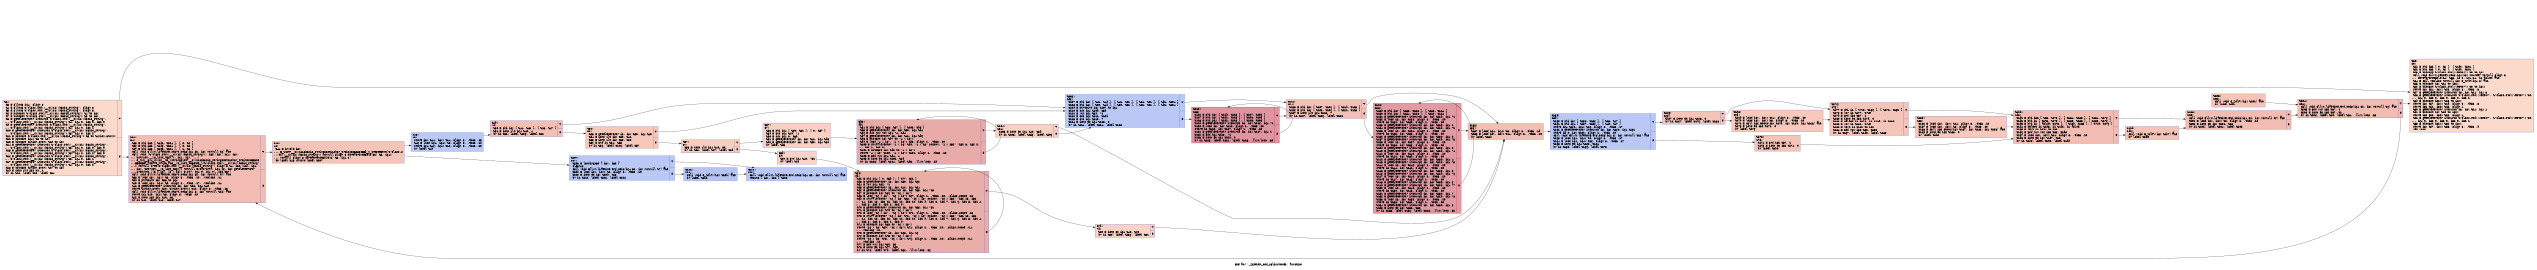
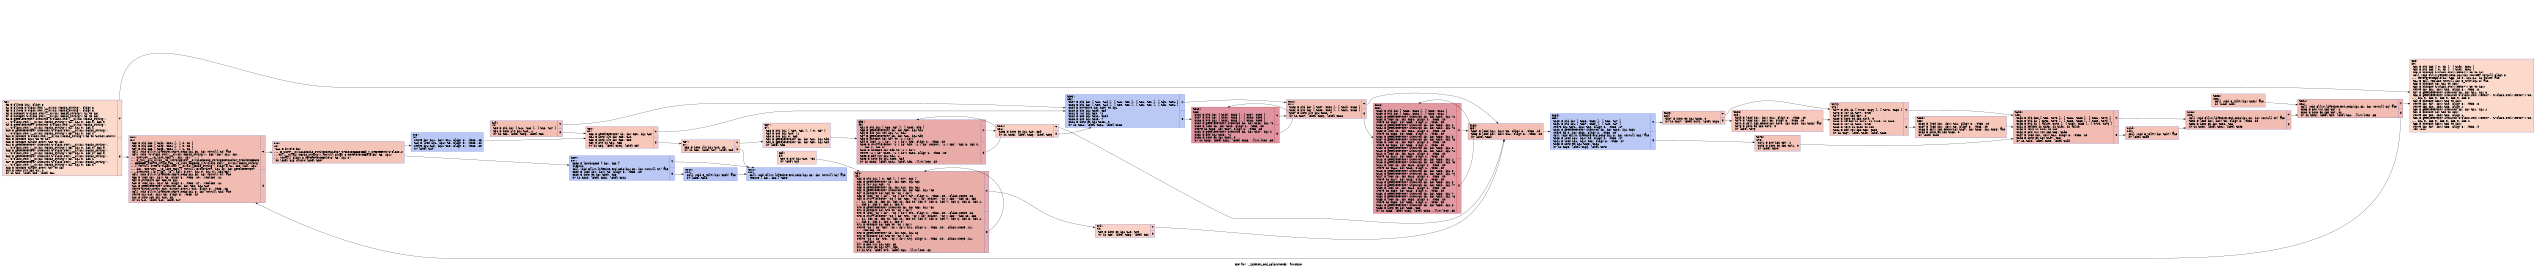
(486, 135) -> (534, 140)
(757, 151) -> (744, 157)
